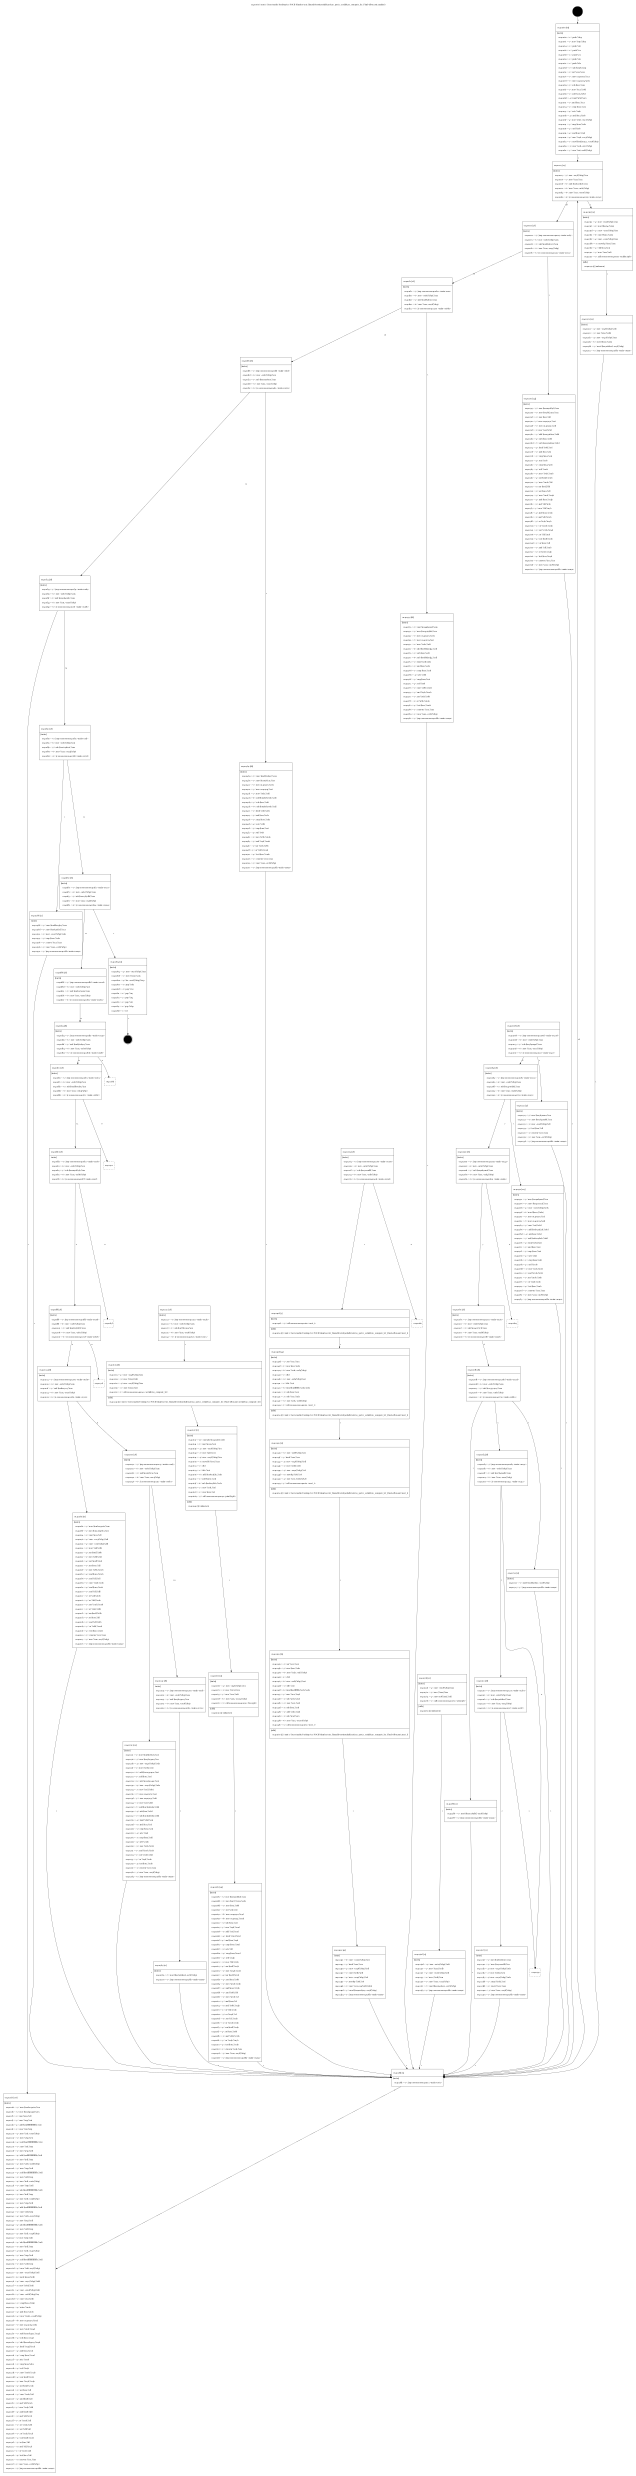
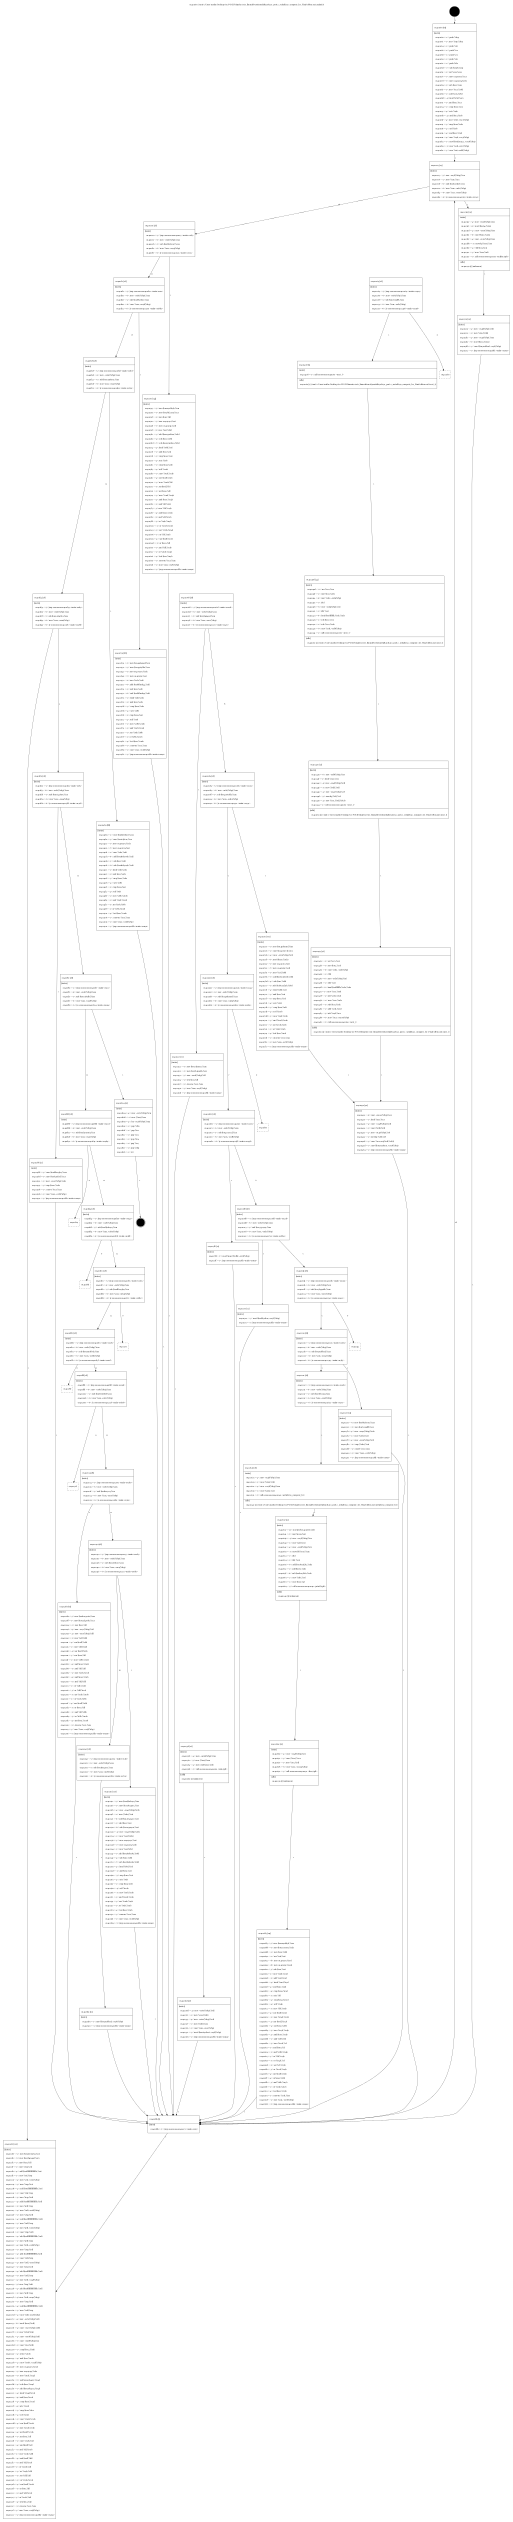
none -> (74, 1223)
(469, 1599) -> (230, 1193)
(560, 1737) -> (330, 1076)
(523, 1839) -> (321, 1367)
